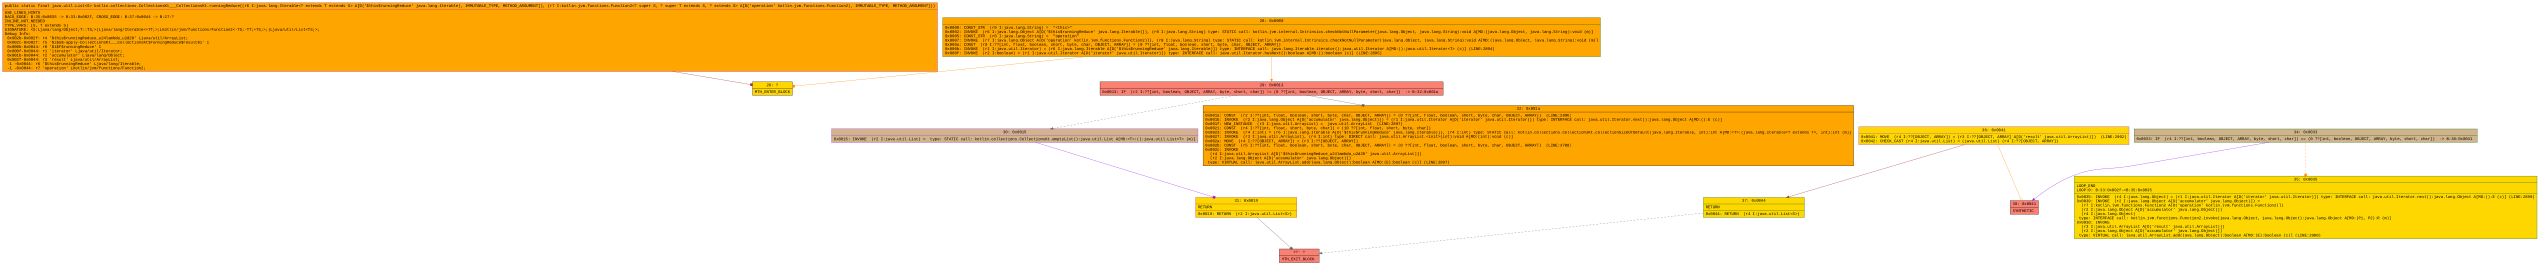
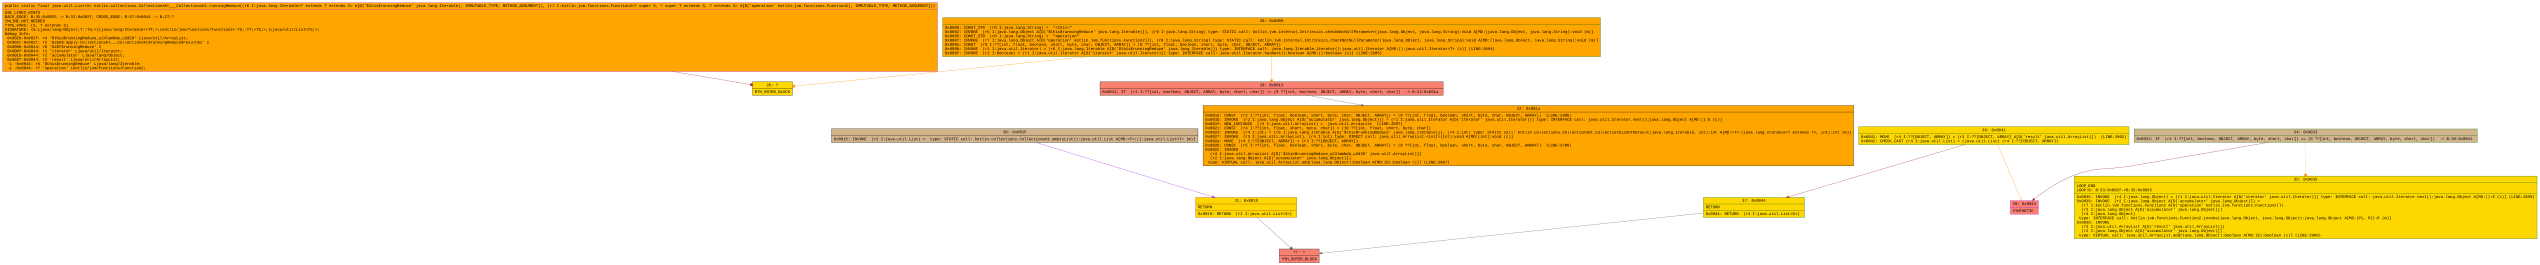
(1272, 68) -> (1272, 68)
(1334, 100) -> (1334, 100)
(1145, 112) -> none
(1015, 136) -> (1015, 136)
(1994, 136) -> (1994, 136)
(2149, 163) -> (2149, 163)
(1124, 170) -> (1124, 170)
(2024, 207) -> (2024, 207)
(1513, 233) -> (1513, 233)
(1298, 259) -> (1299, 259)
